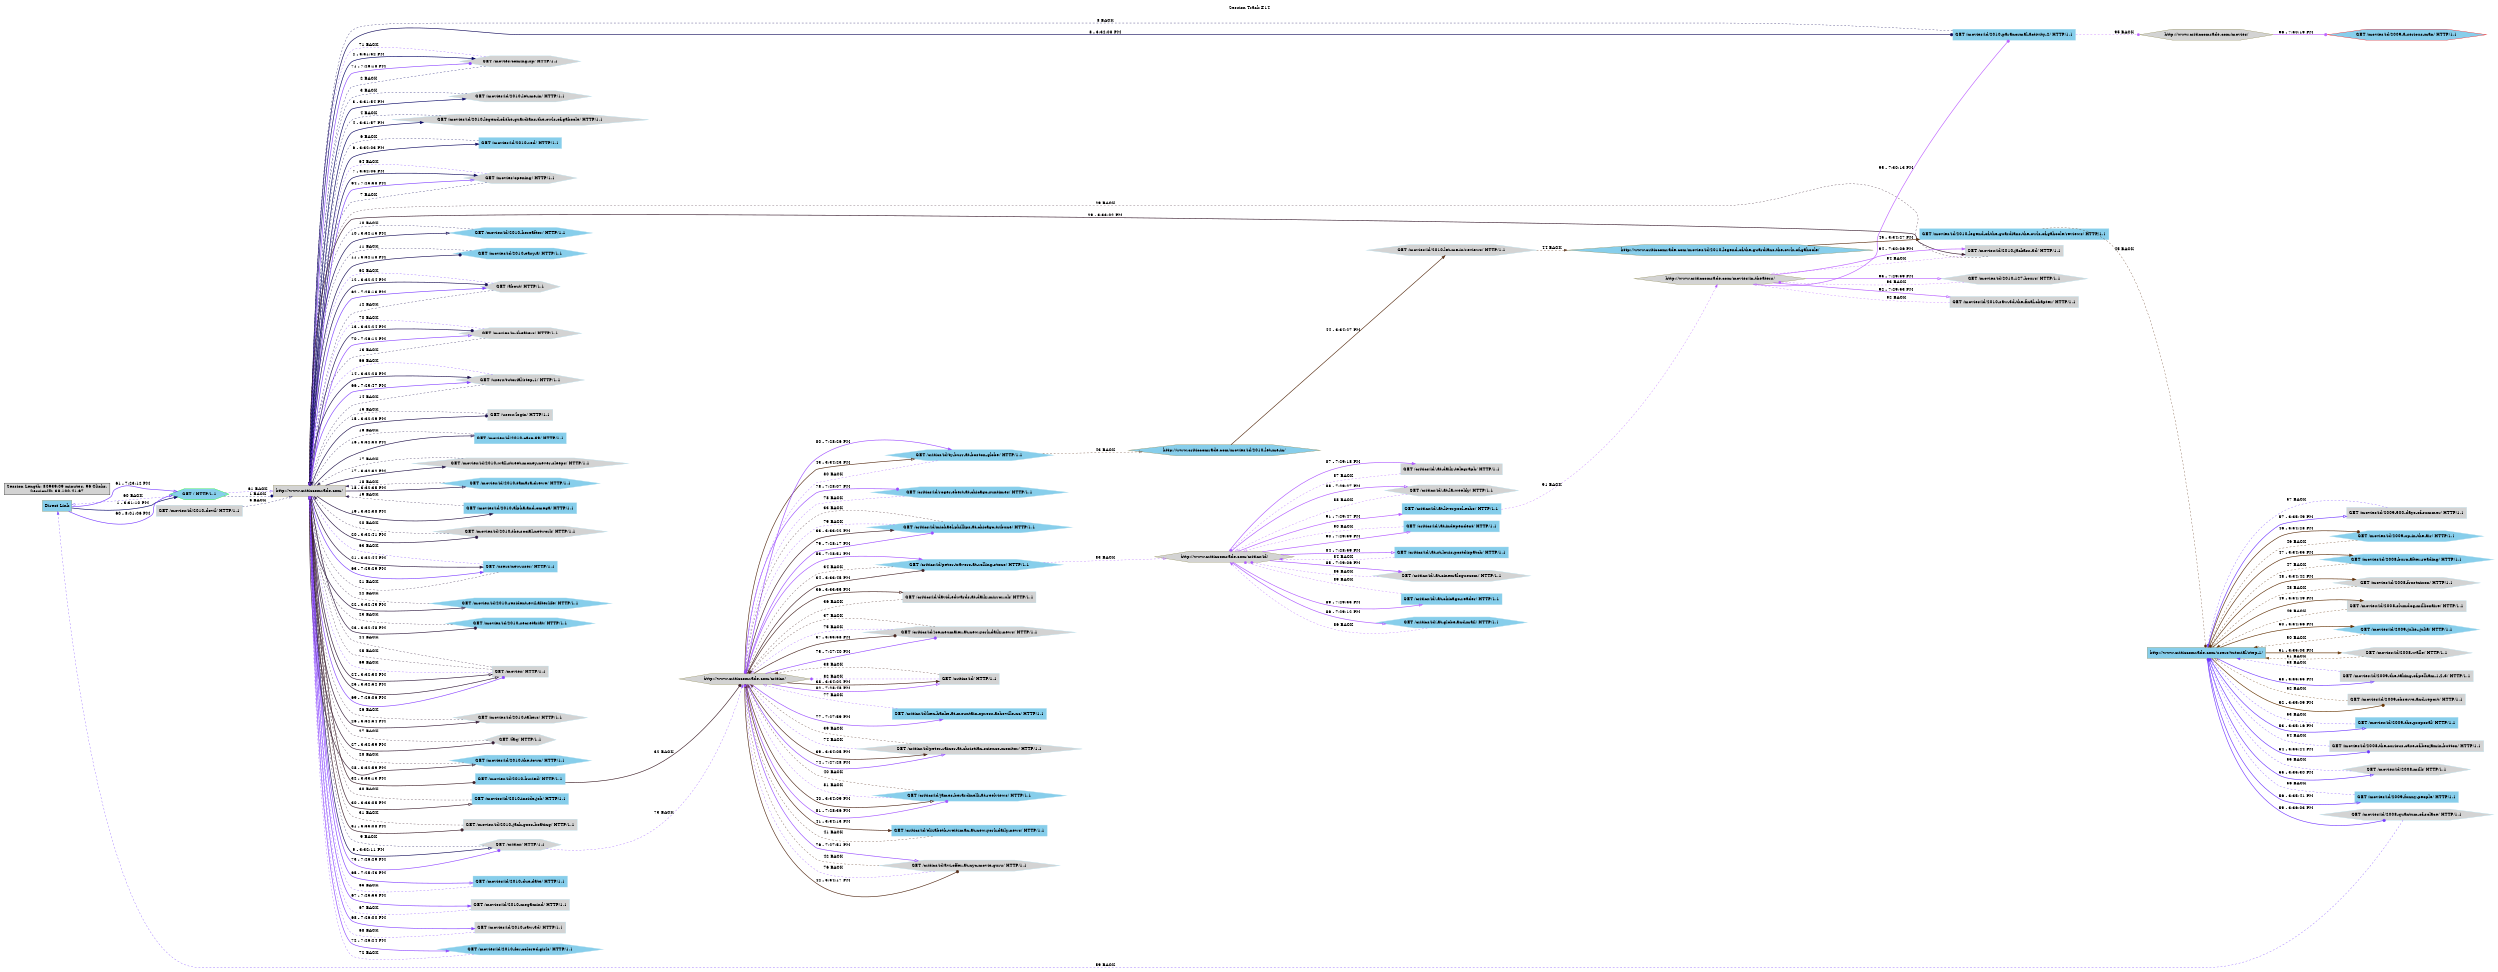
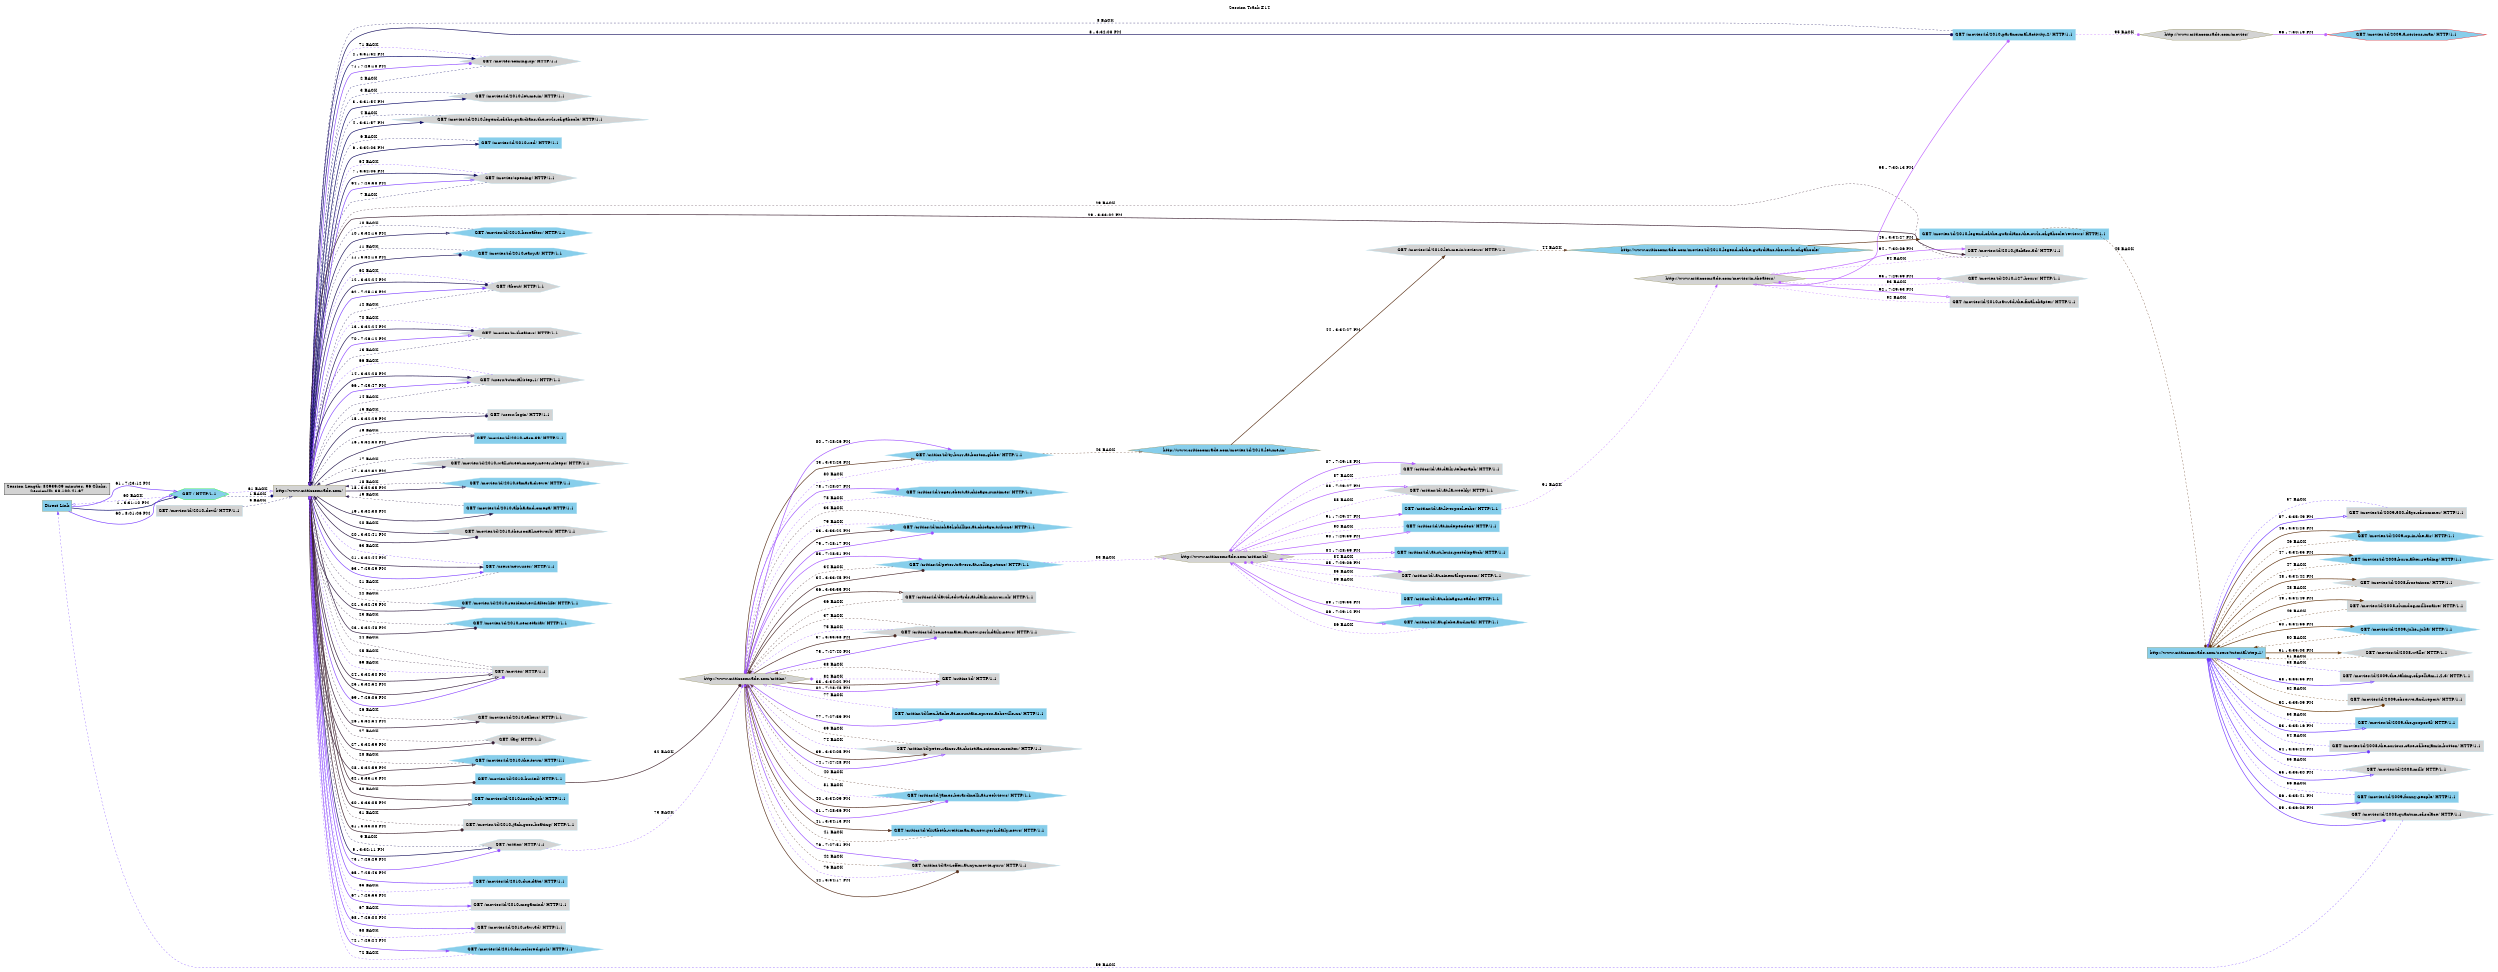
(378, 531) -> (378, 531)
(339, 759) -> (339, 759)
